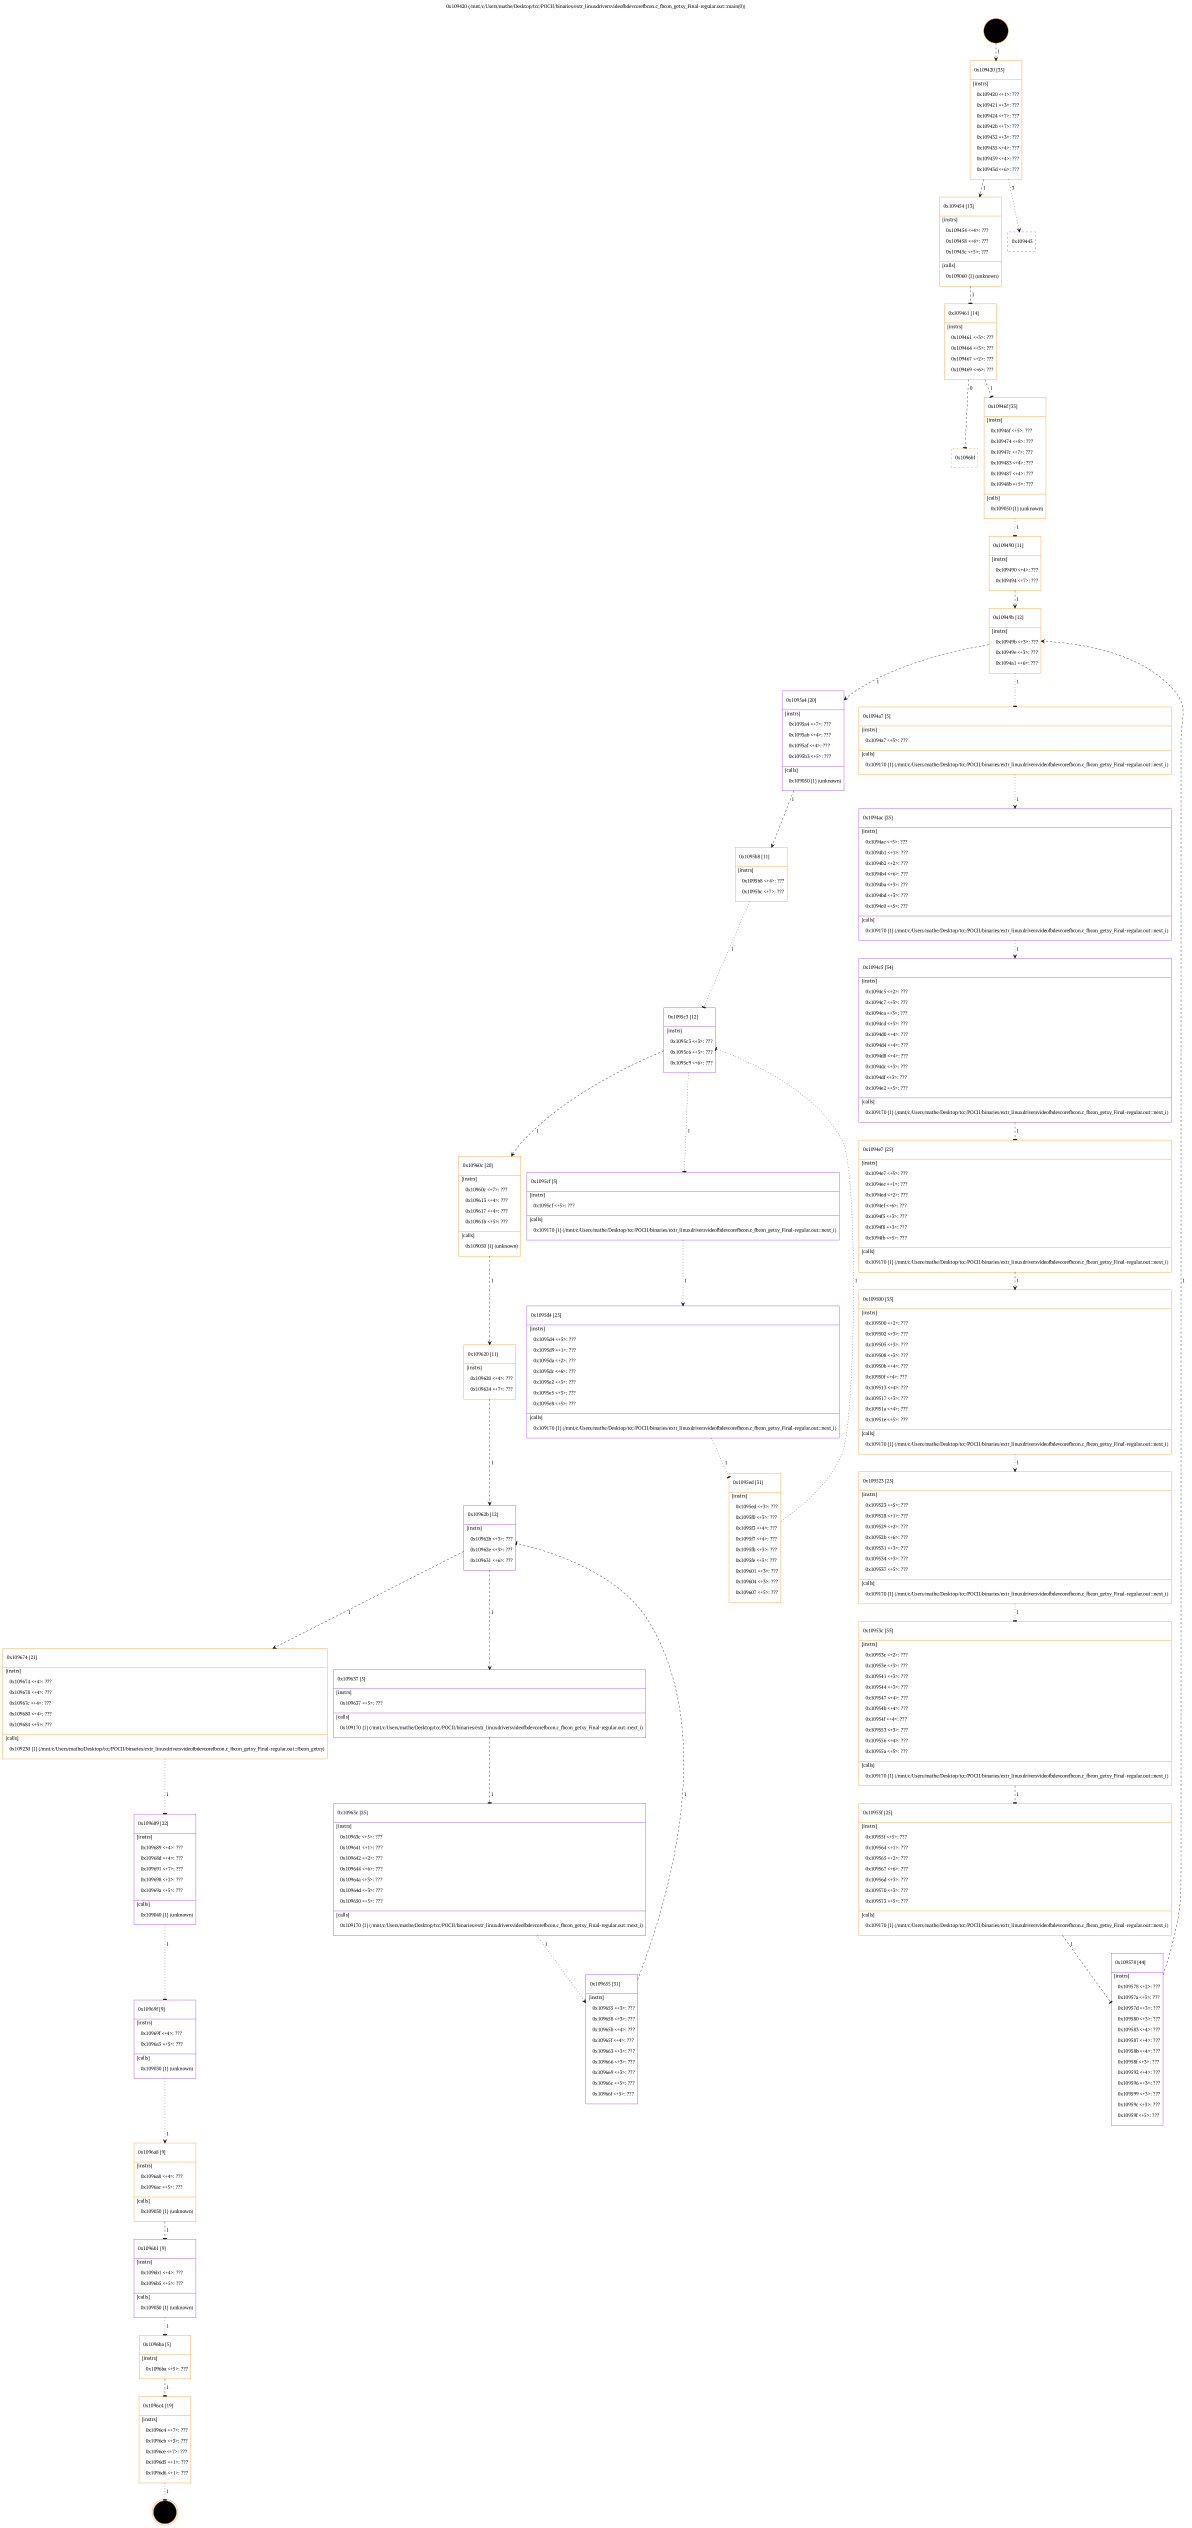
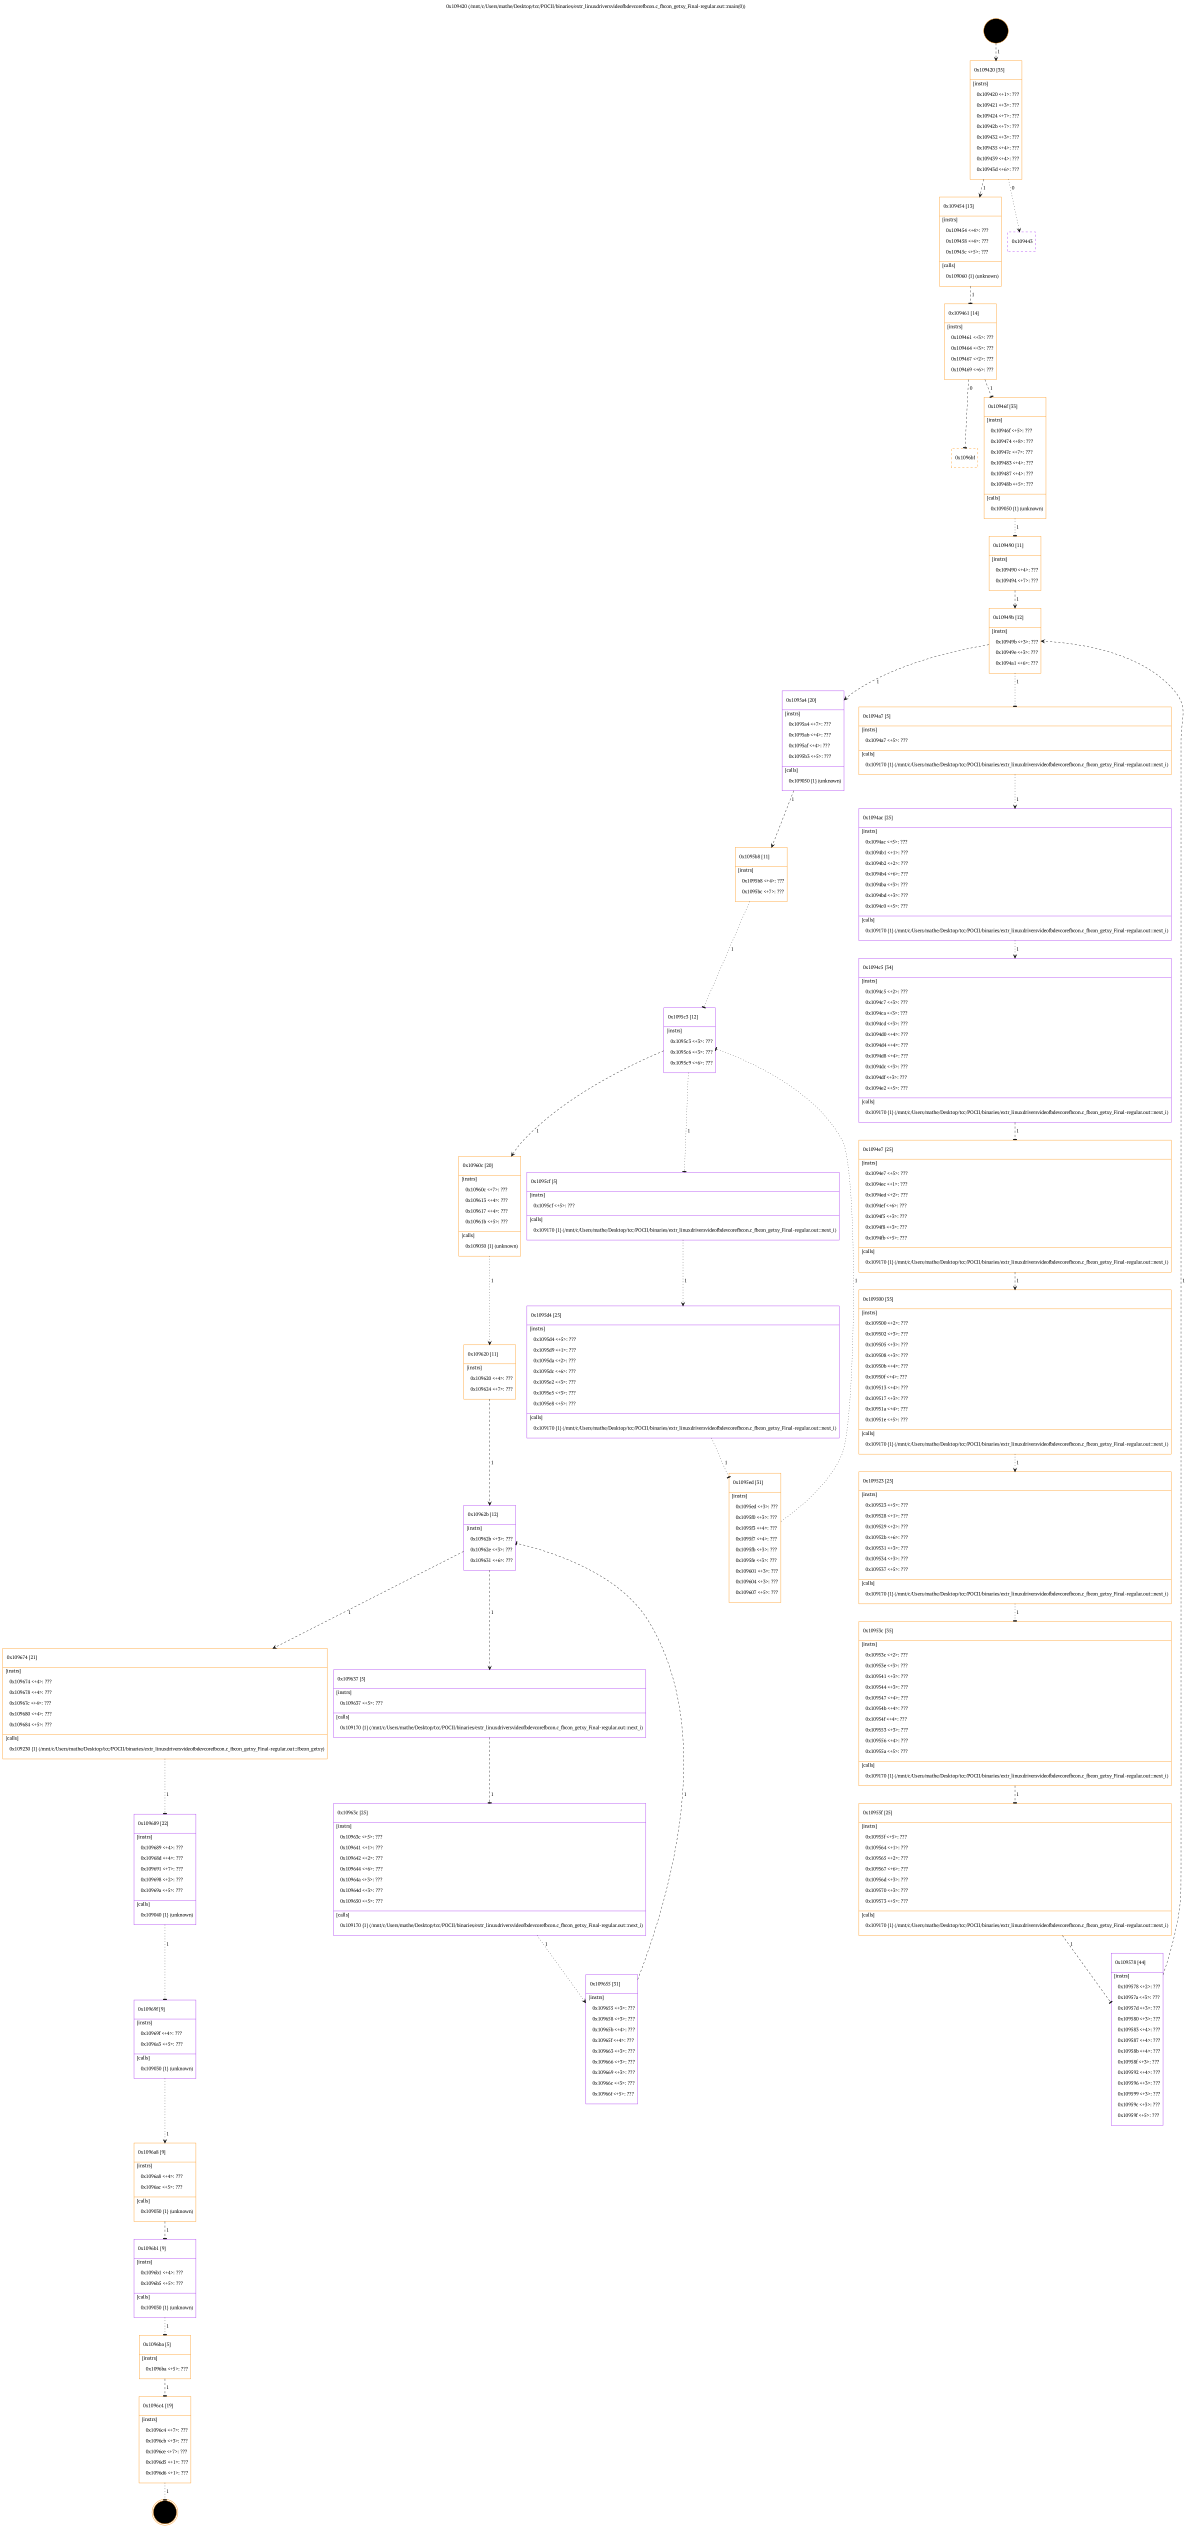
(1013, 188) -> (1013, 188)
(490, 1299) -> (490, 1299)
